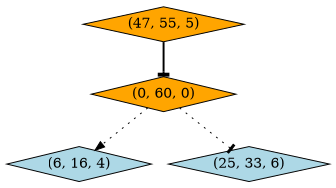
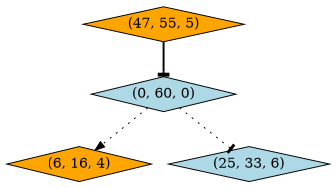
(164, 94) -> (164, 94)
(79, 164) -> (79, 164)
